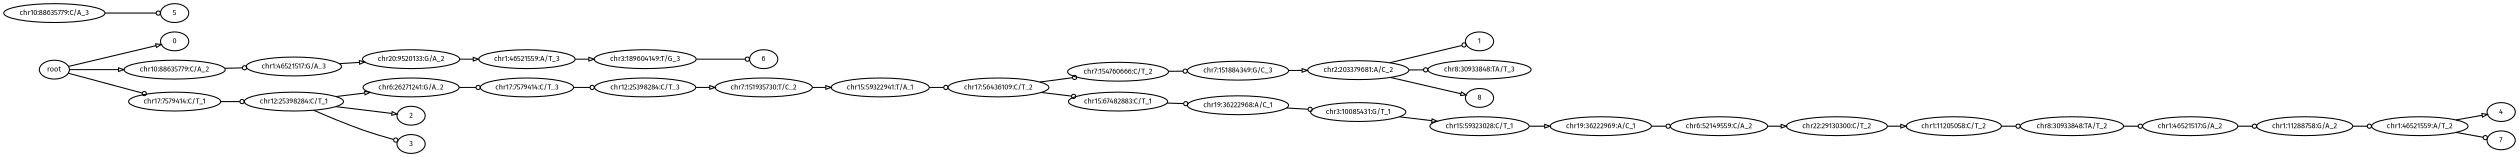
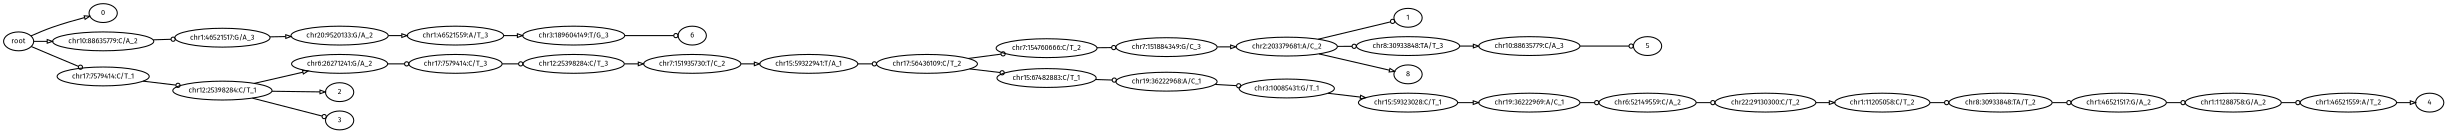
none -> (1467, 46)
(1774, 126) -> (1703, 103)
(2501, 140) -> none
